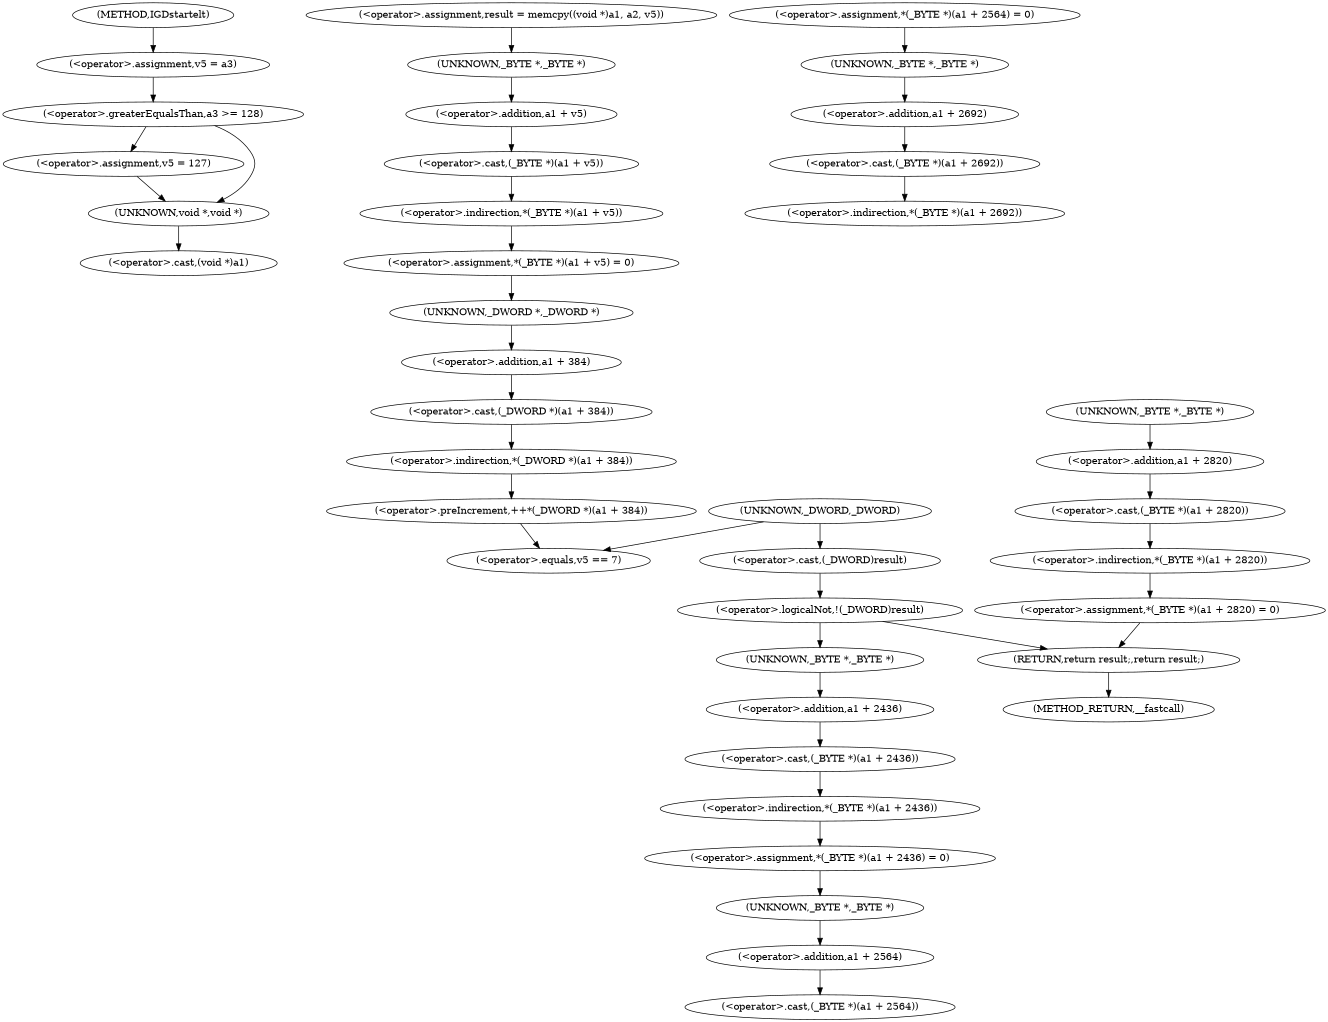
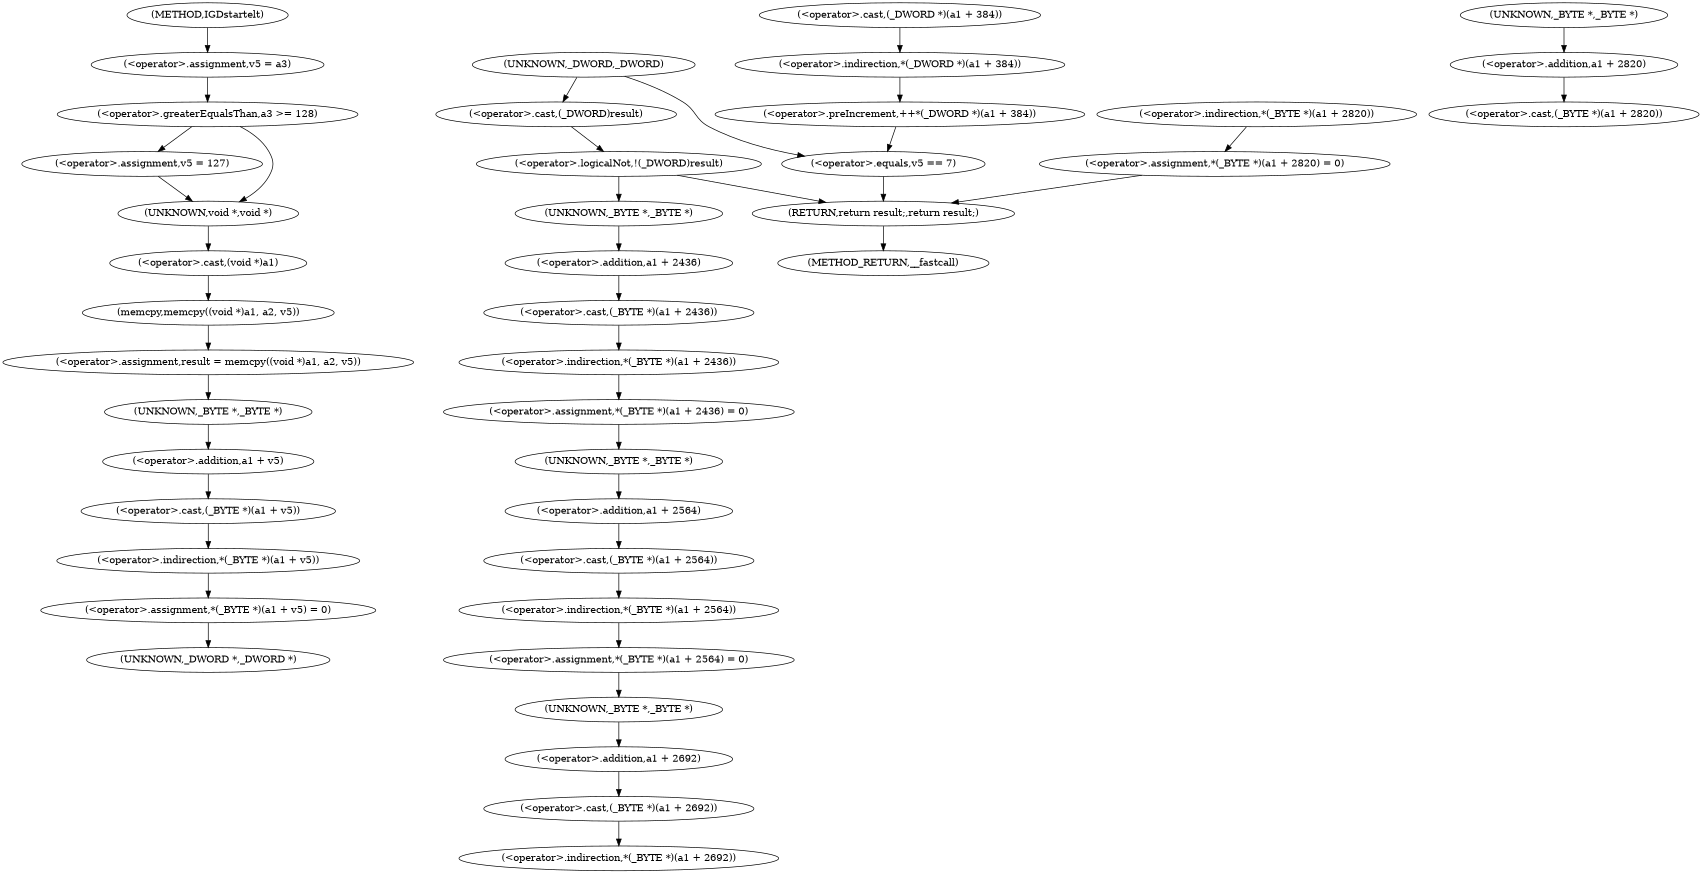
none -> (883, 185)
none -> (208, 313)
(511, 362) -> none
(1150, 533) -> none
none -> (619, 610)
